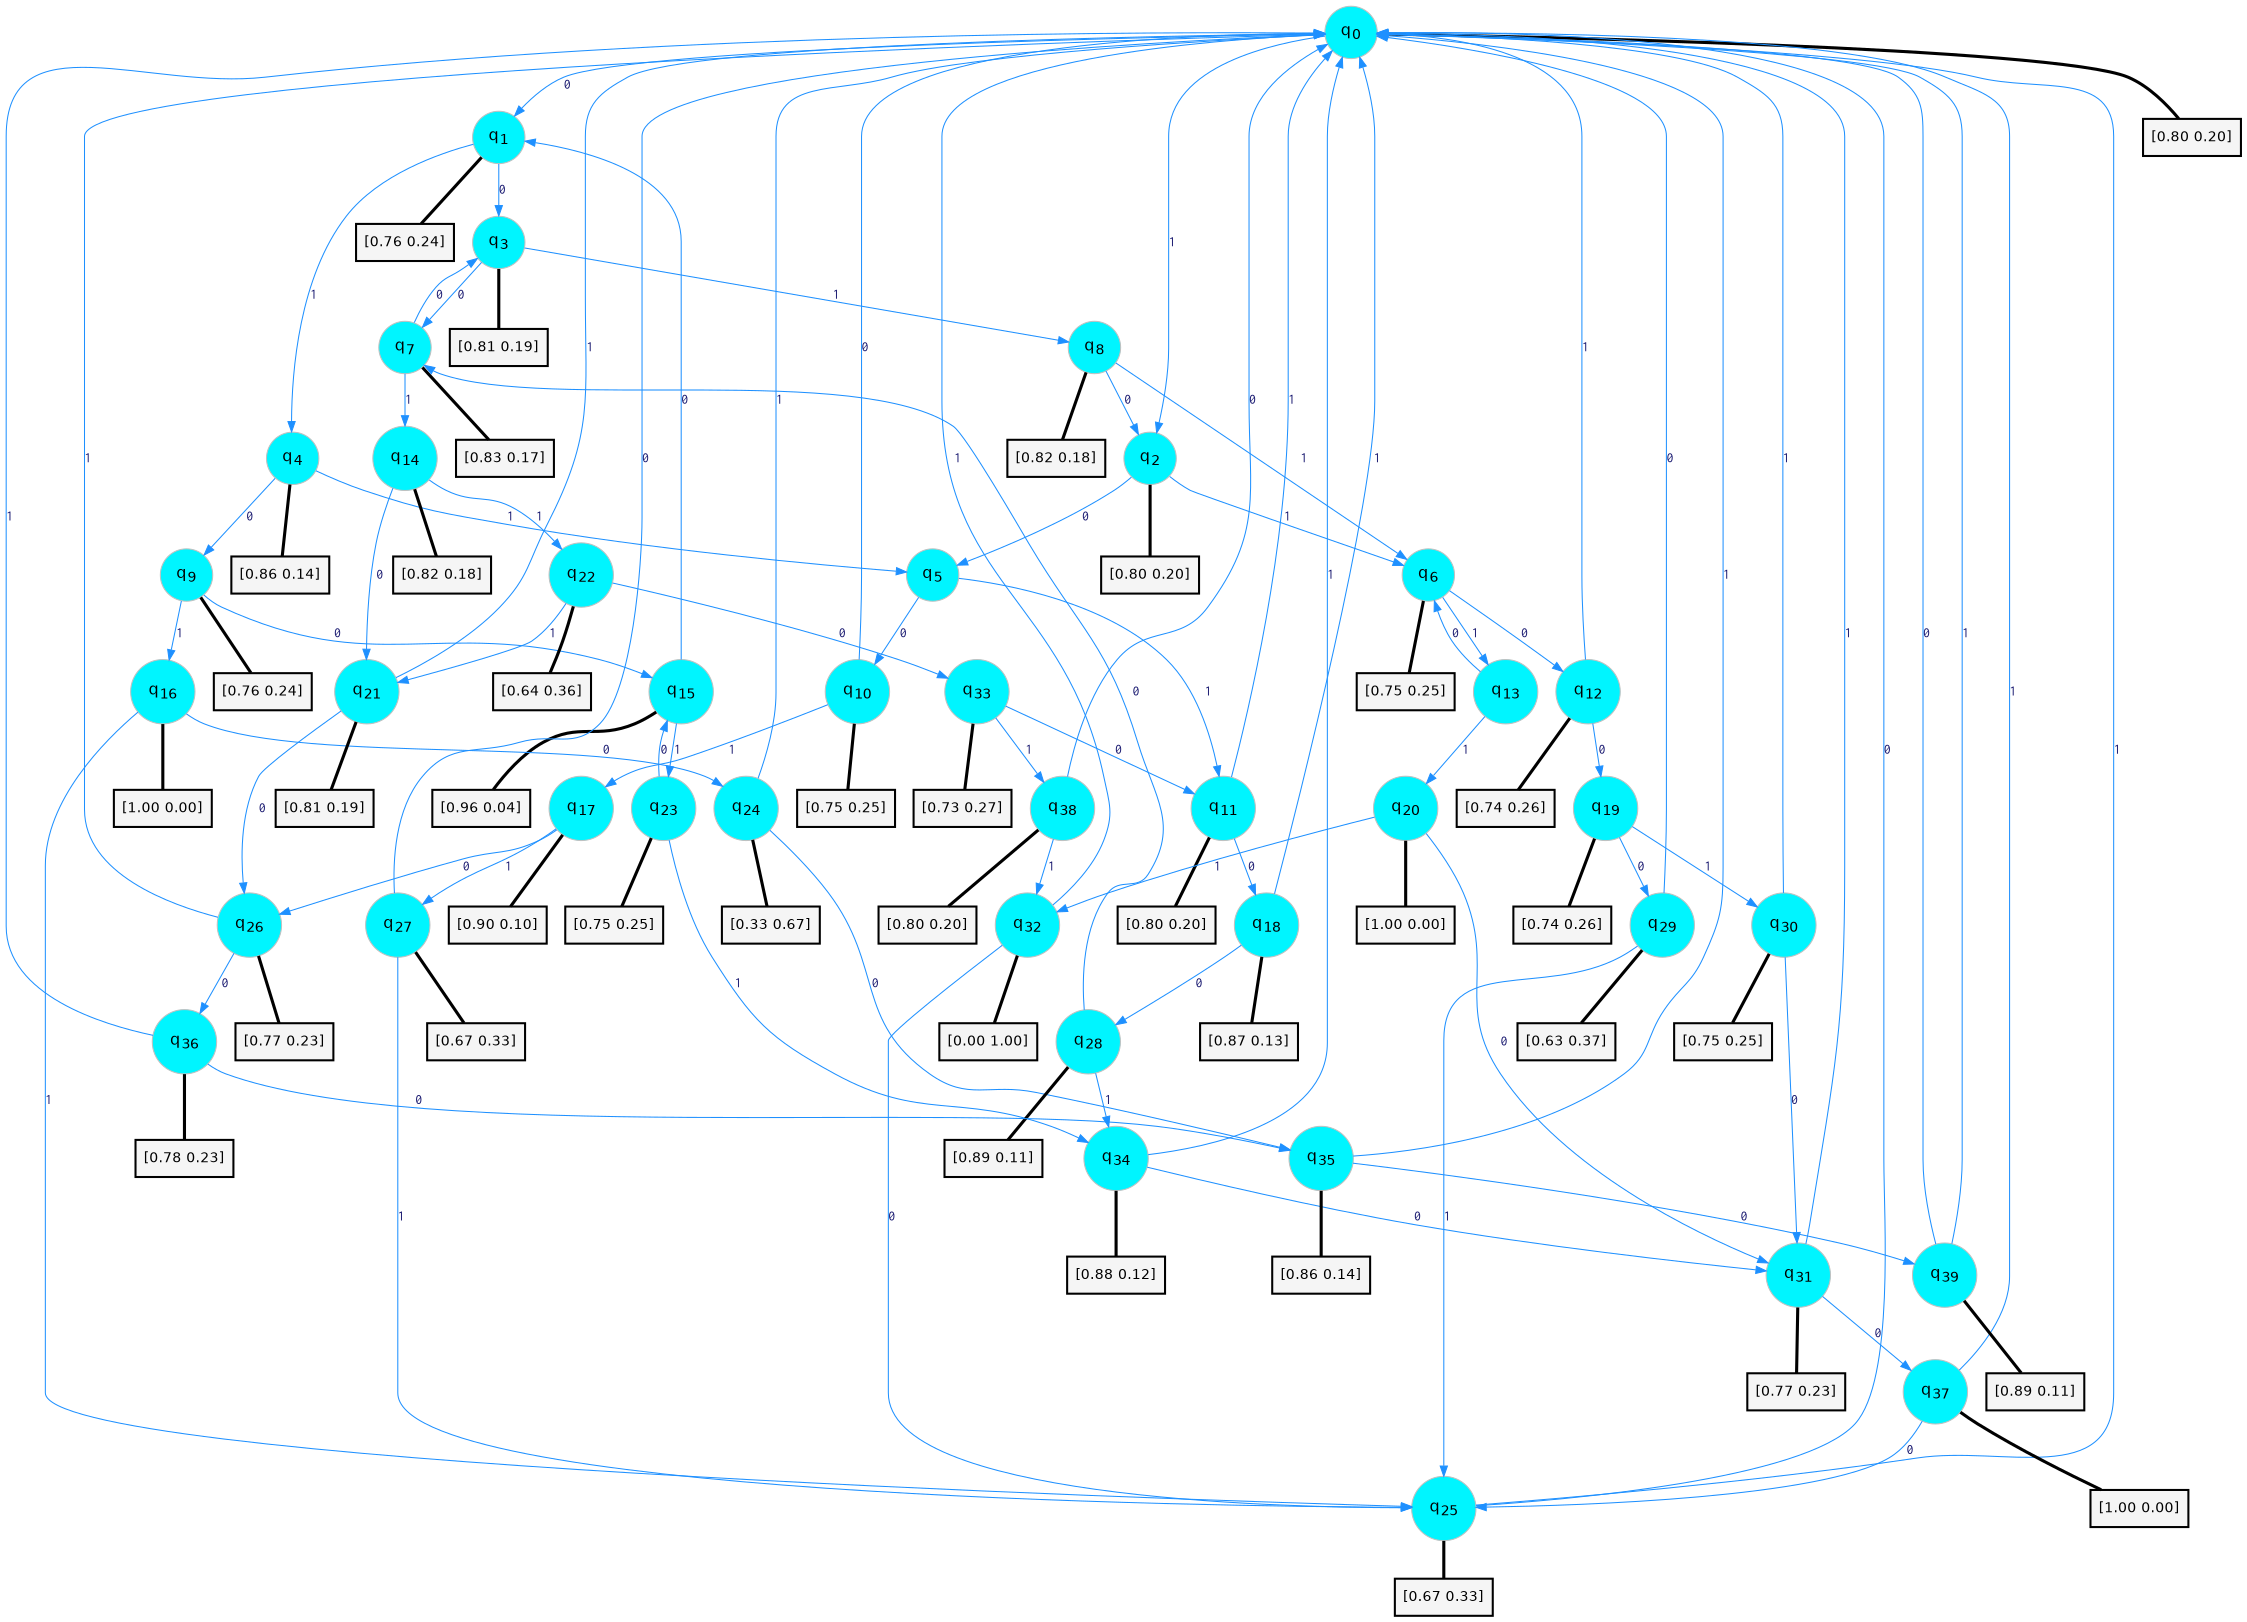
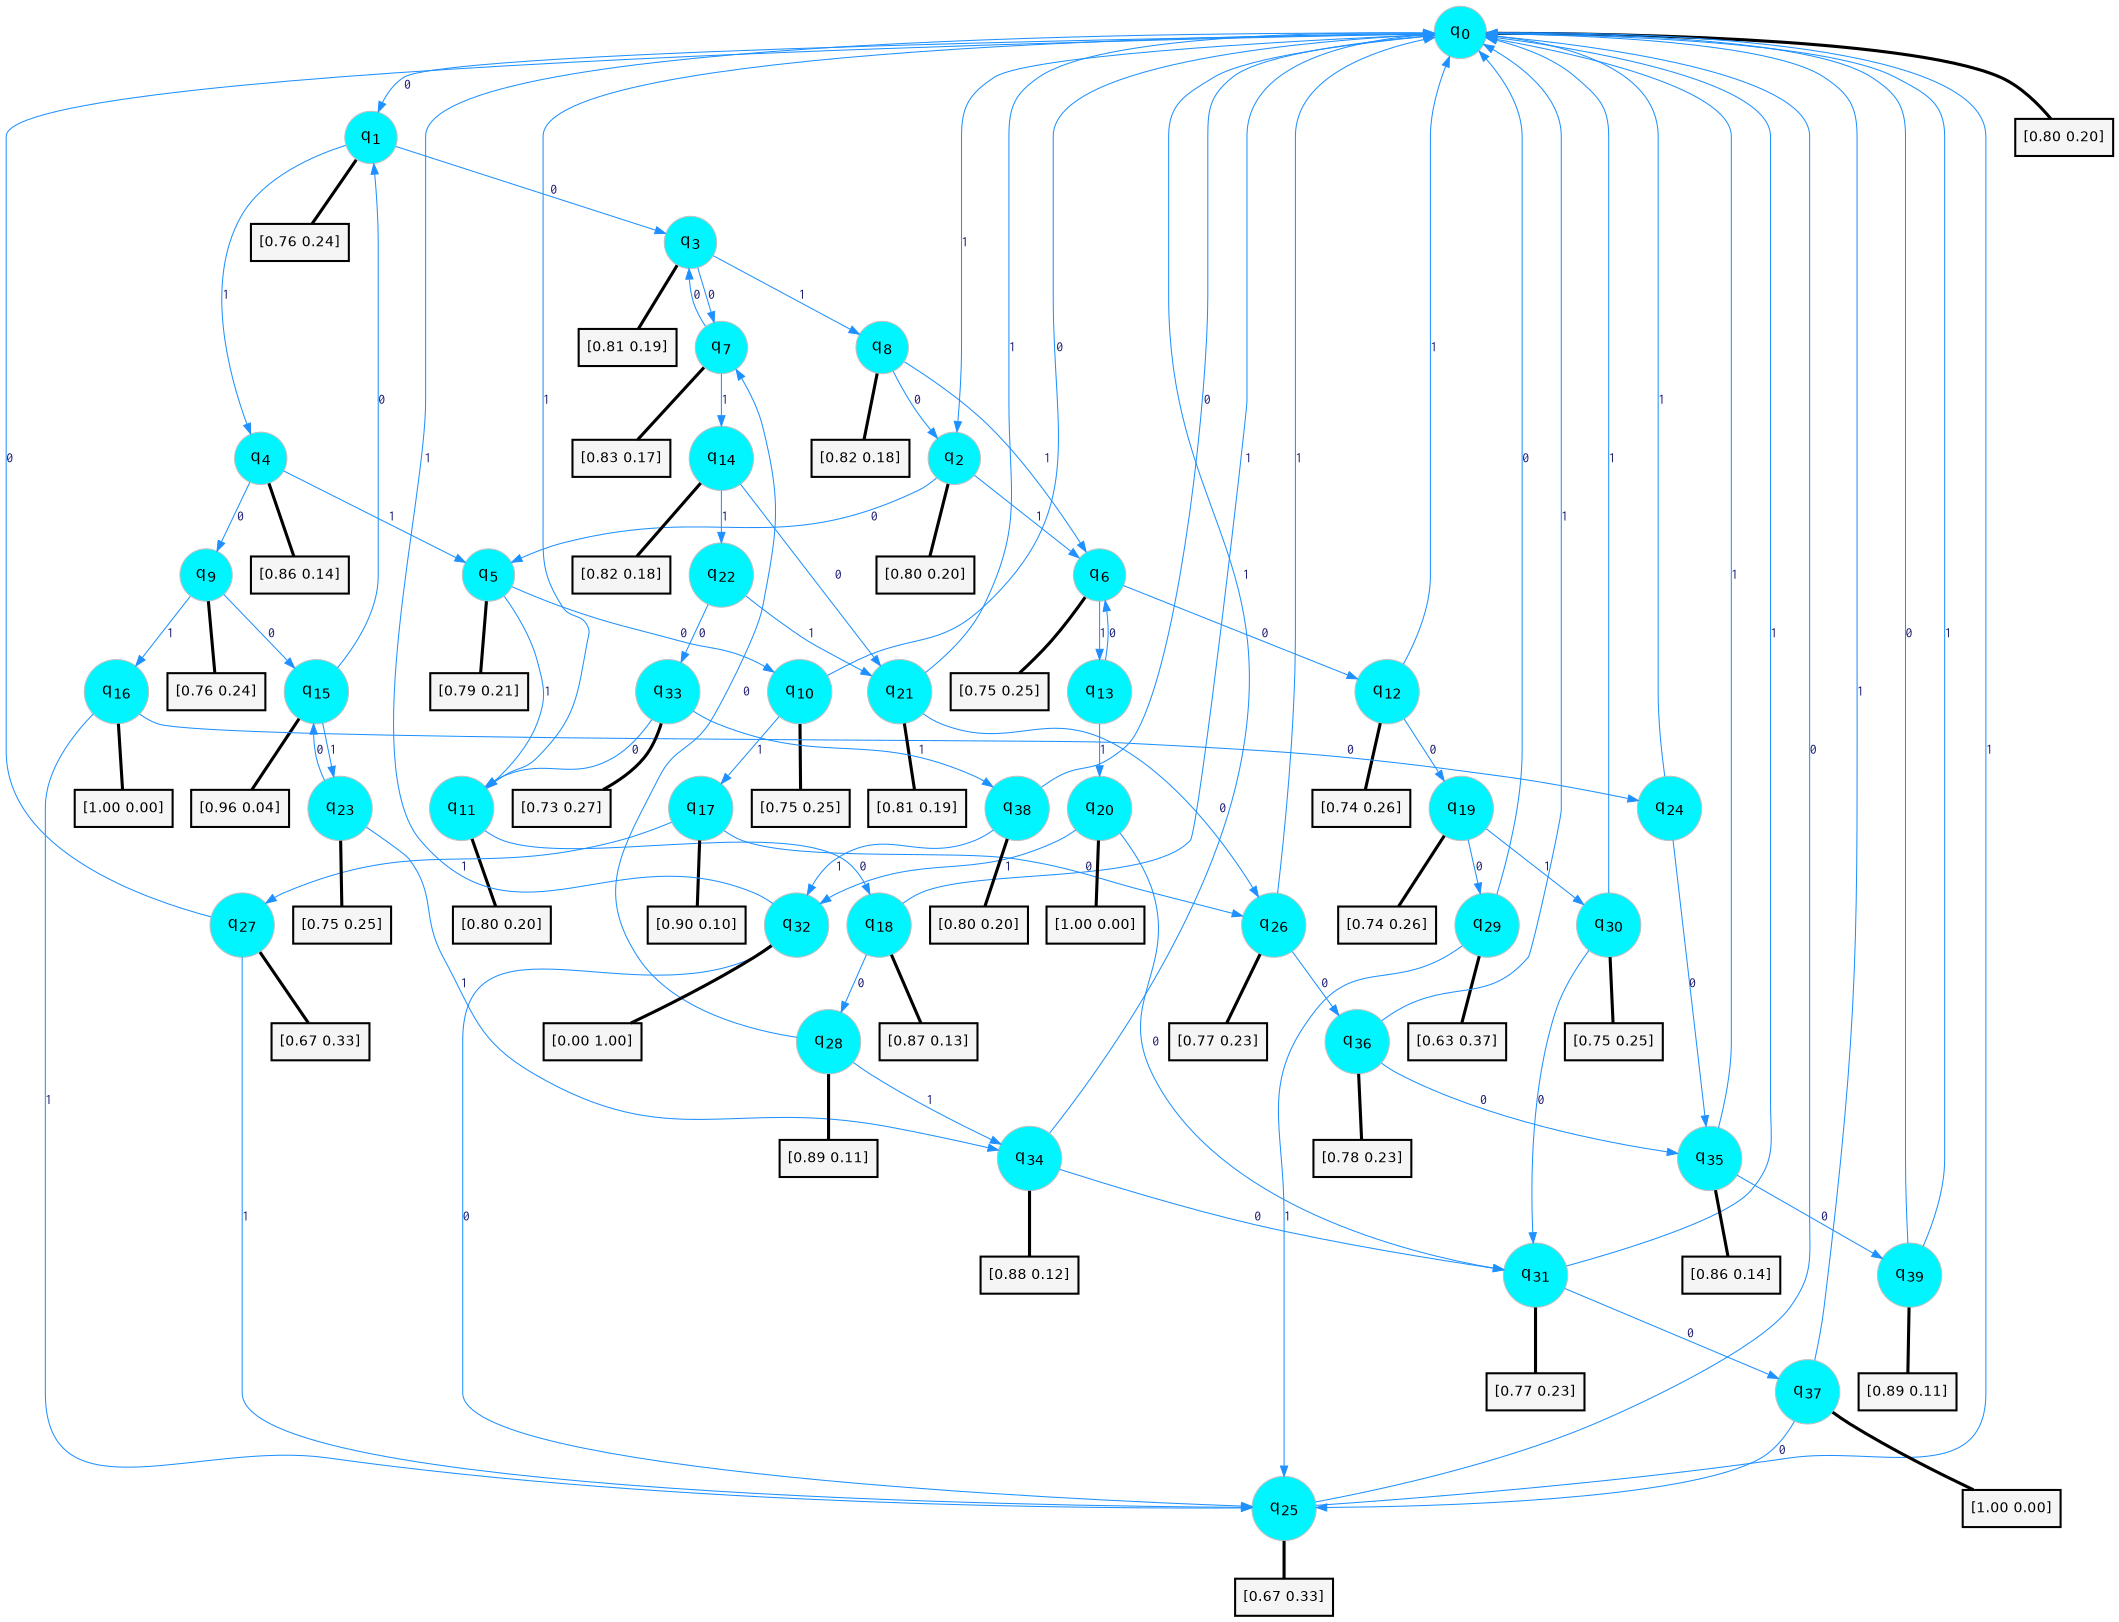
none -> (479, 692)
(542, 692) -> none
(771, 925) -> none
